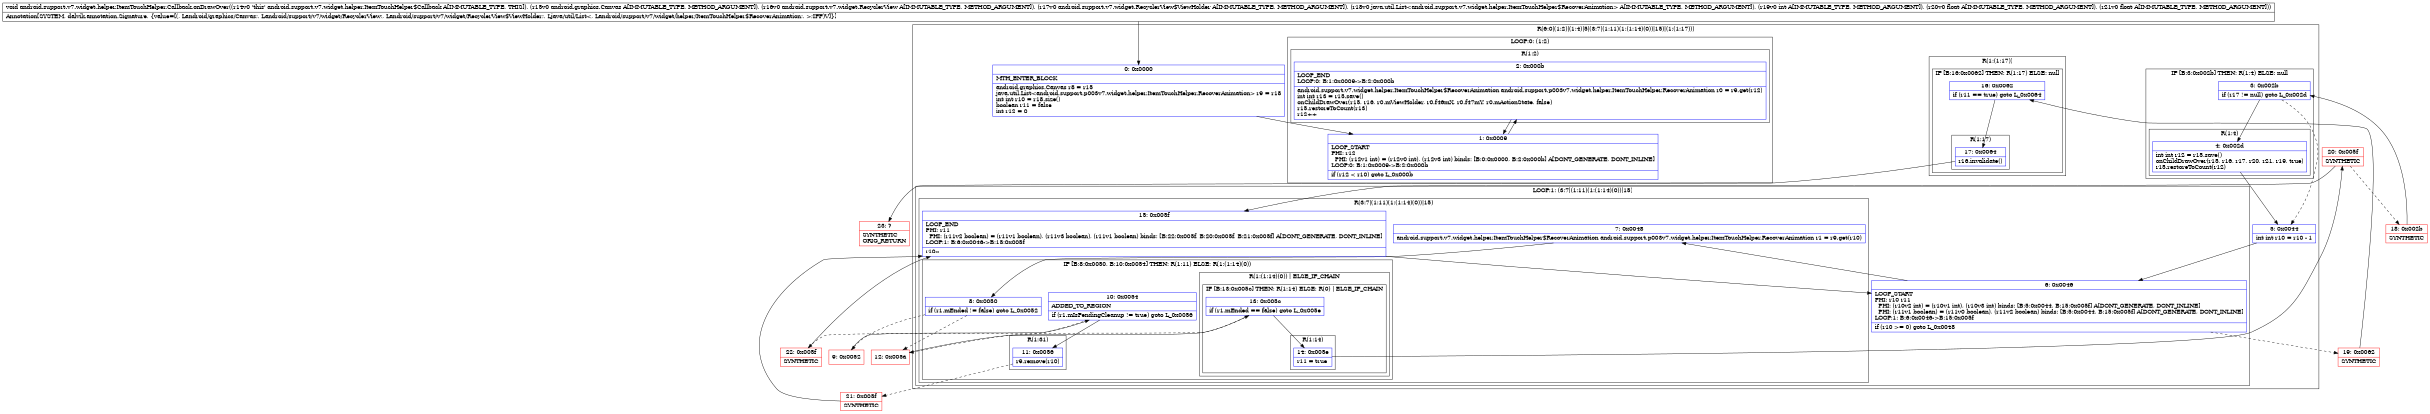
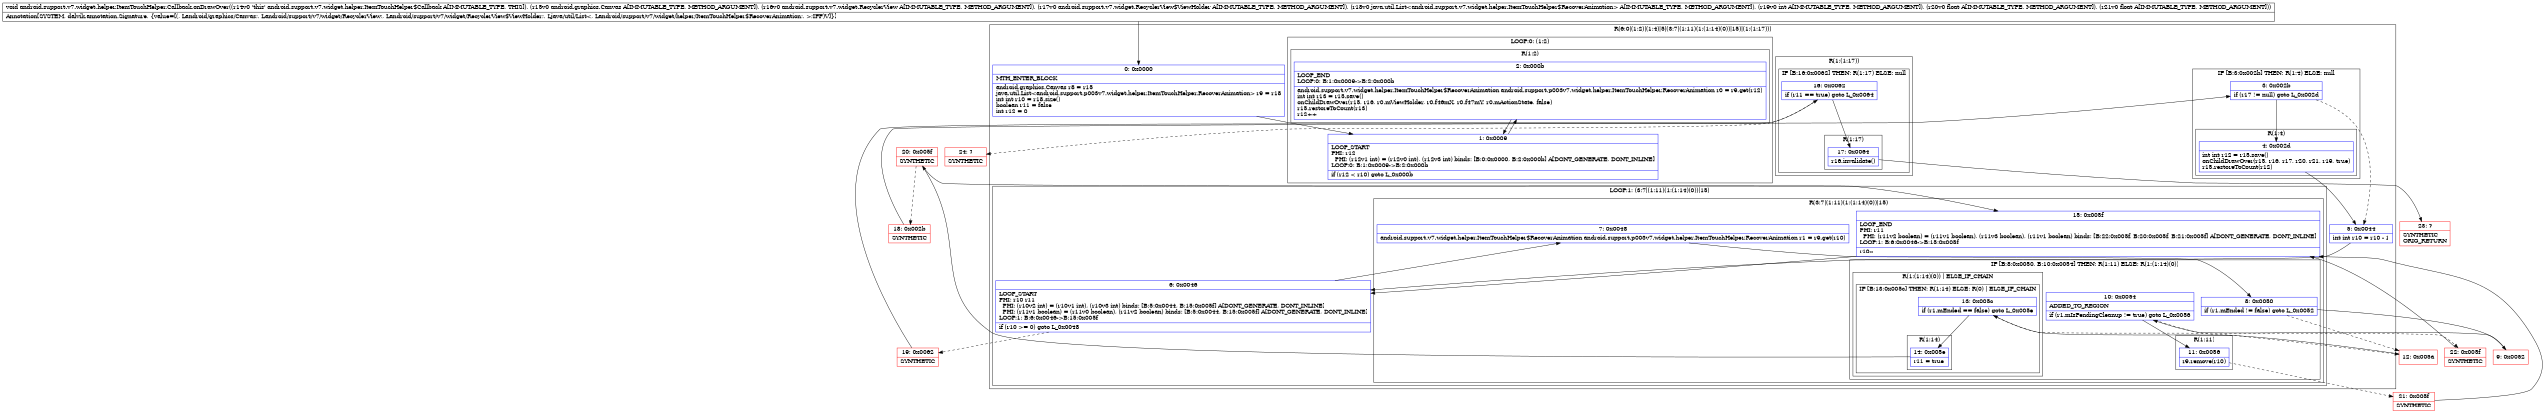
none -> (966, 157)
(887, 326) -> (2413, 318)
(1038, 340) -> (2204, 340)
